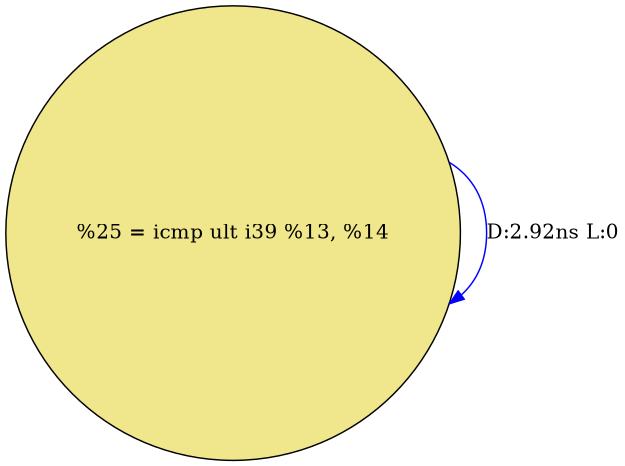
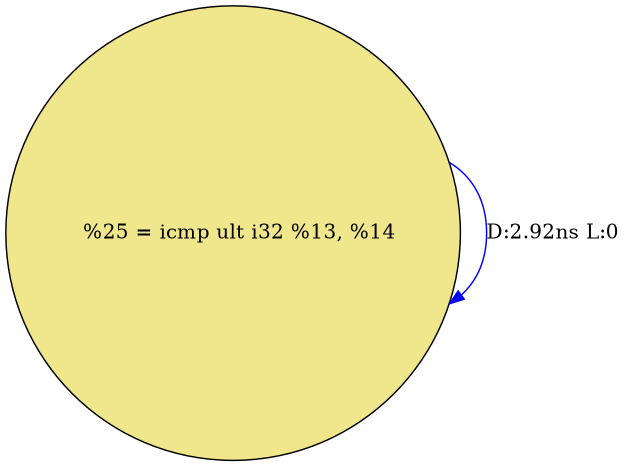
(233, 233) -> (233, 233)
